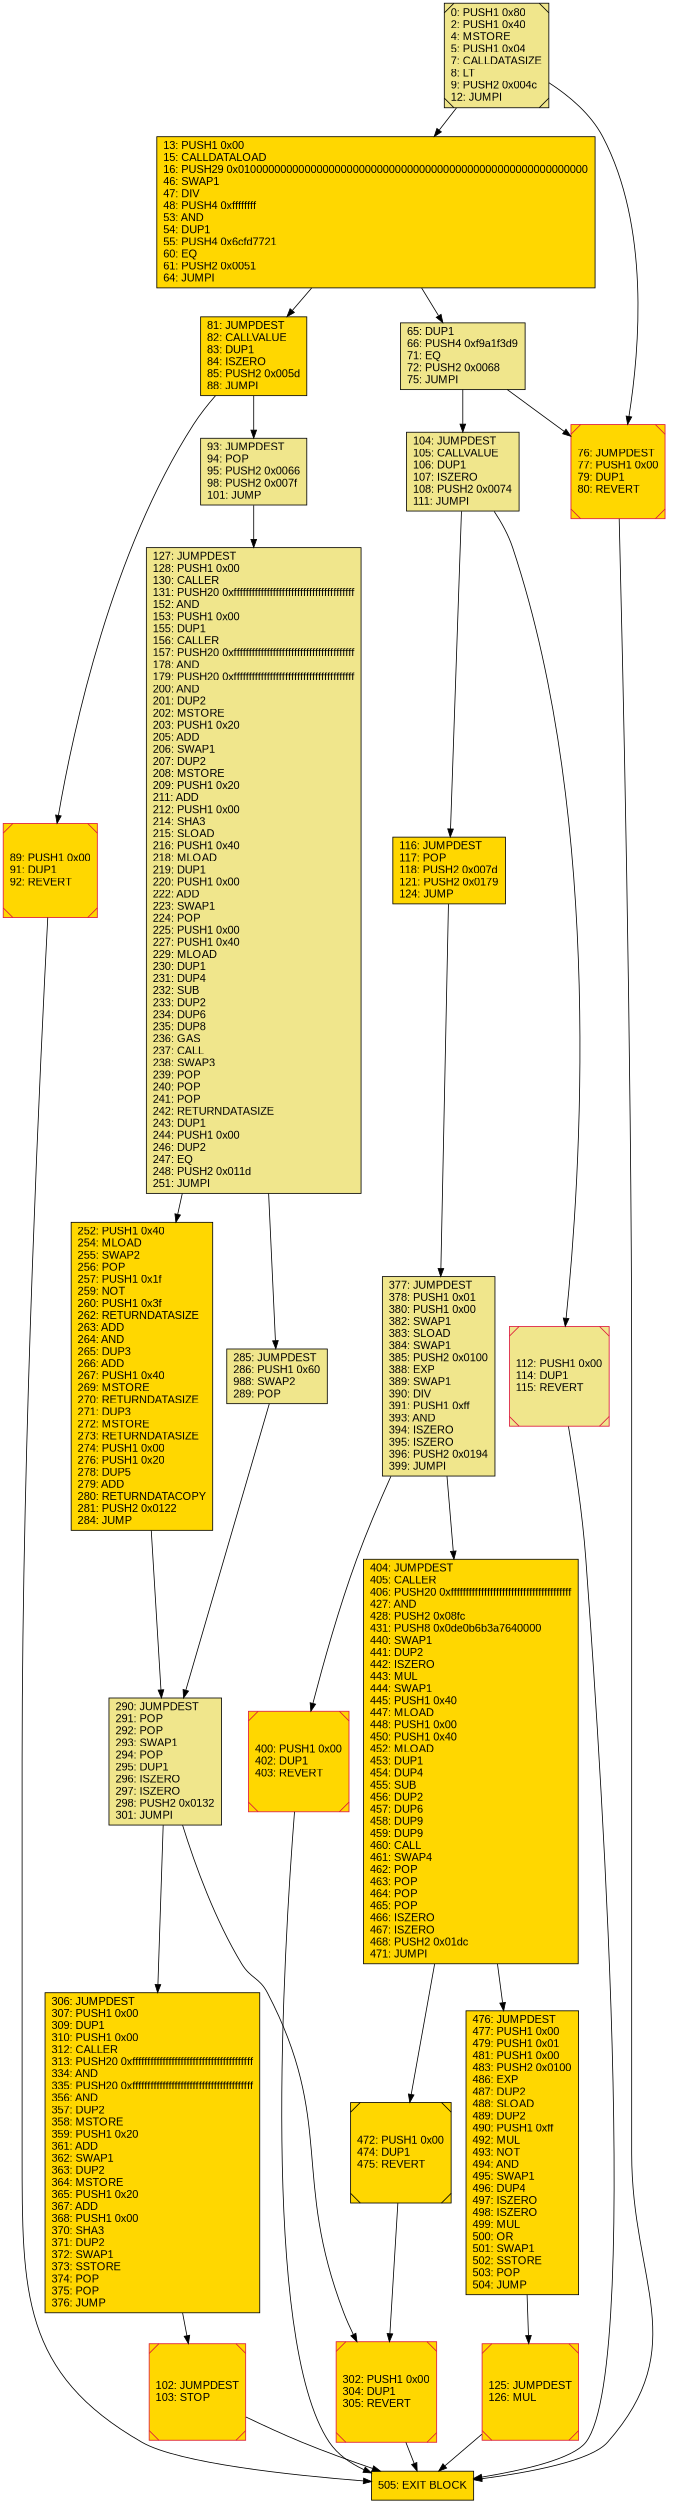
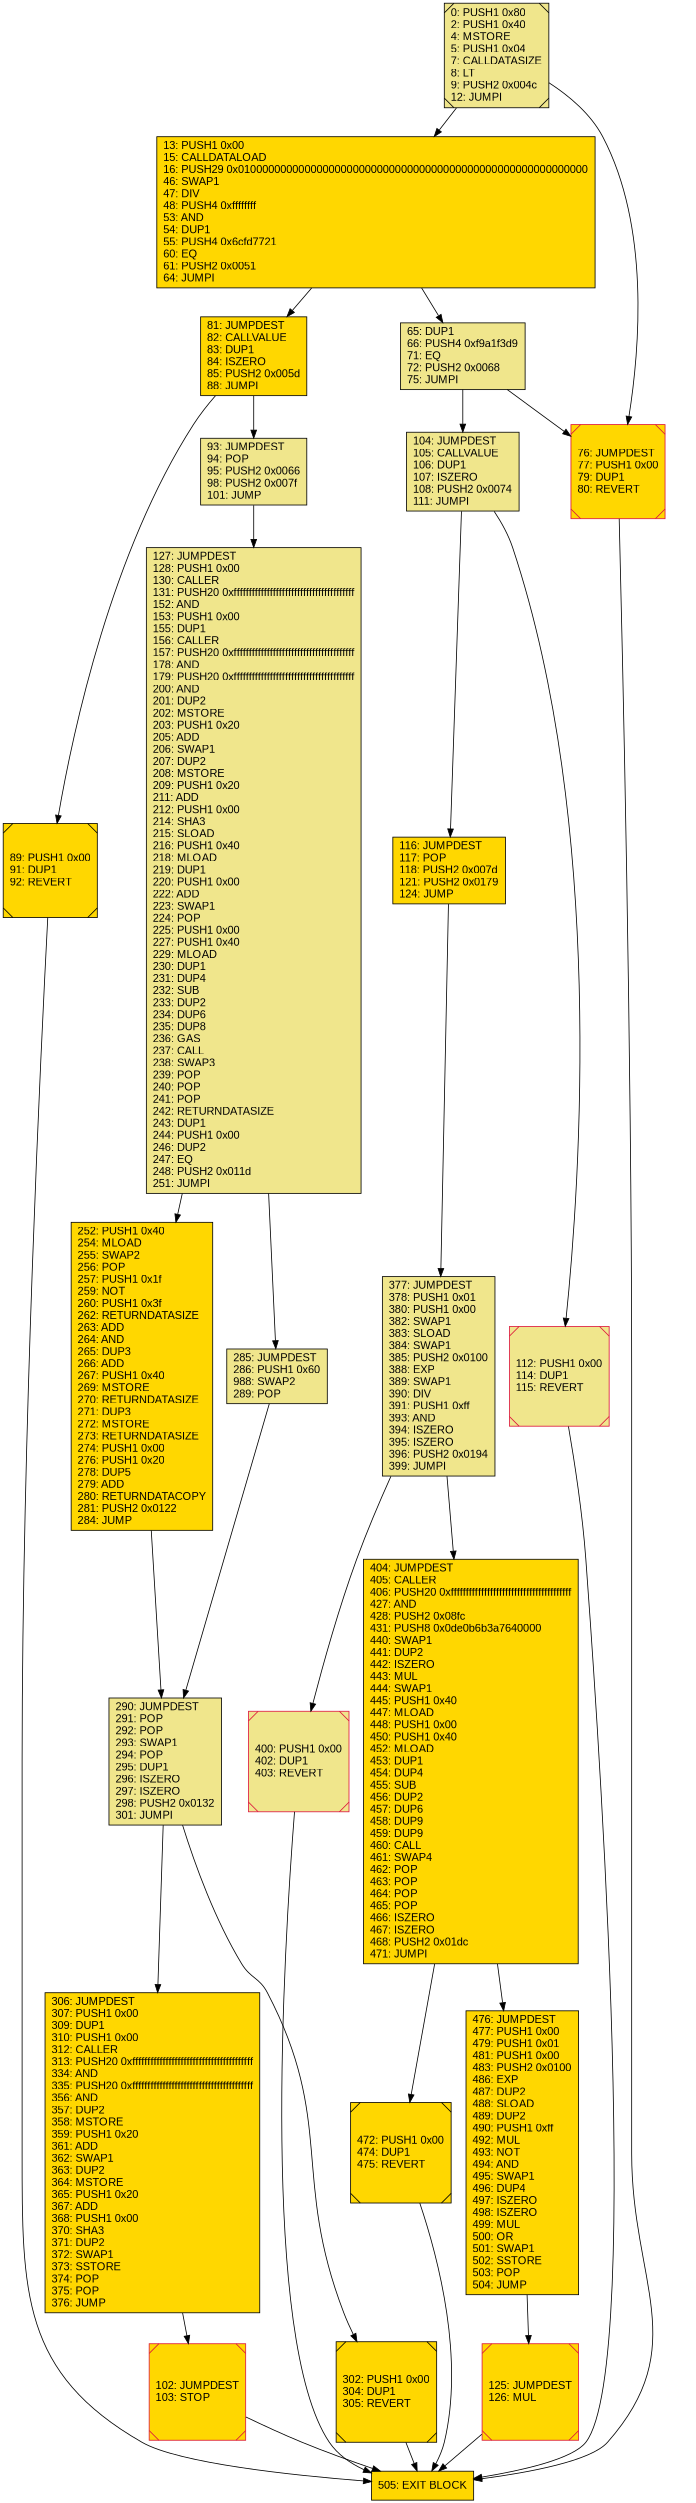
(50, 871) -> (50, 871)
(299, 1762) -> (299, 1762)
(394, 2268) -> (449, 2333)
(386, 2392) -> (386, 2392)
